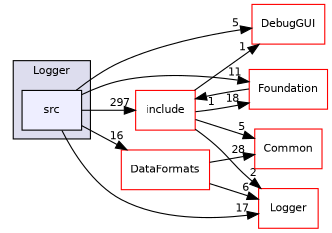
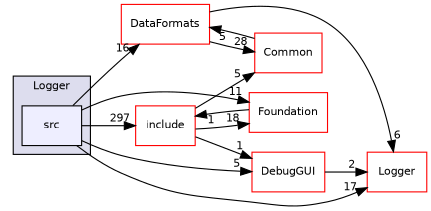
none -> (238, 34)
(223, 153) -> (340, 172)
